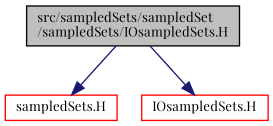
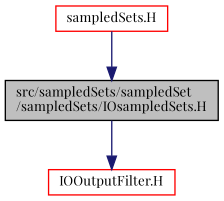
(98, 65) -> (112, 49)
(205, 108) -> (112, 182)
